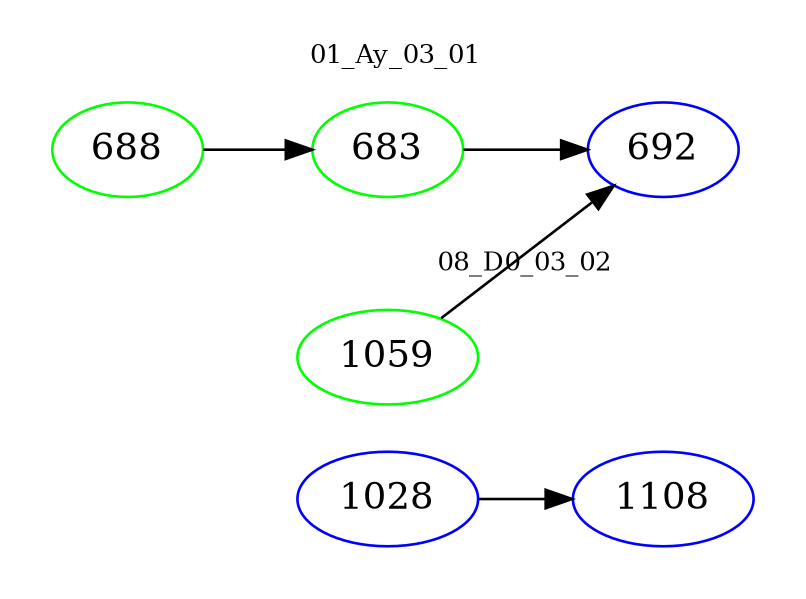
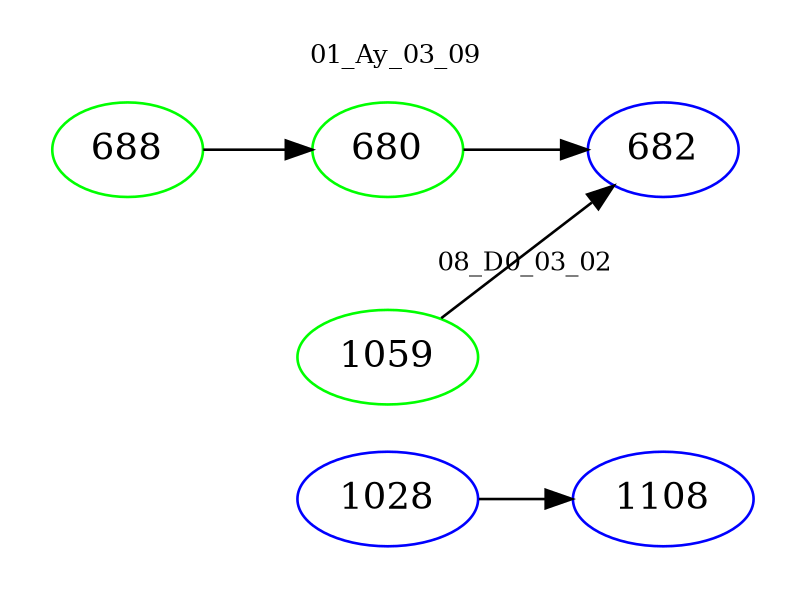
(395, 56) -> (395, 56)
(388, 150) -> (388, 150)
(663, 150) -> (663, 150)
